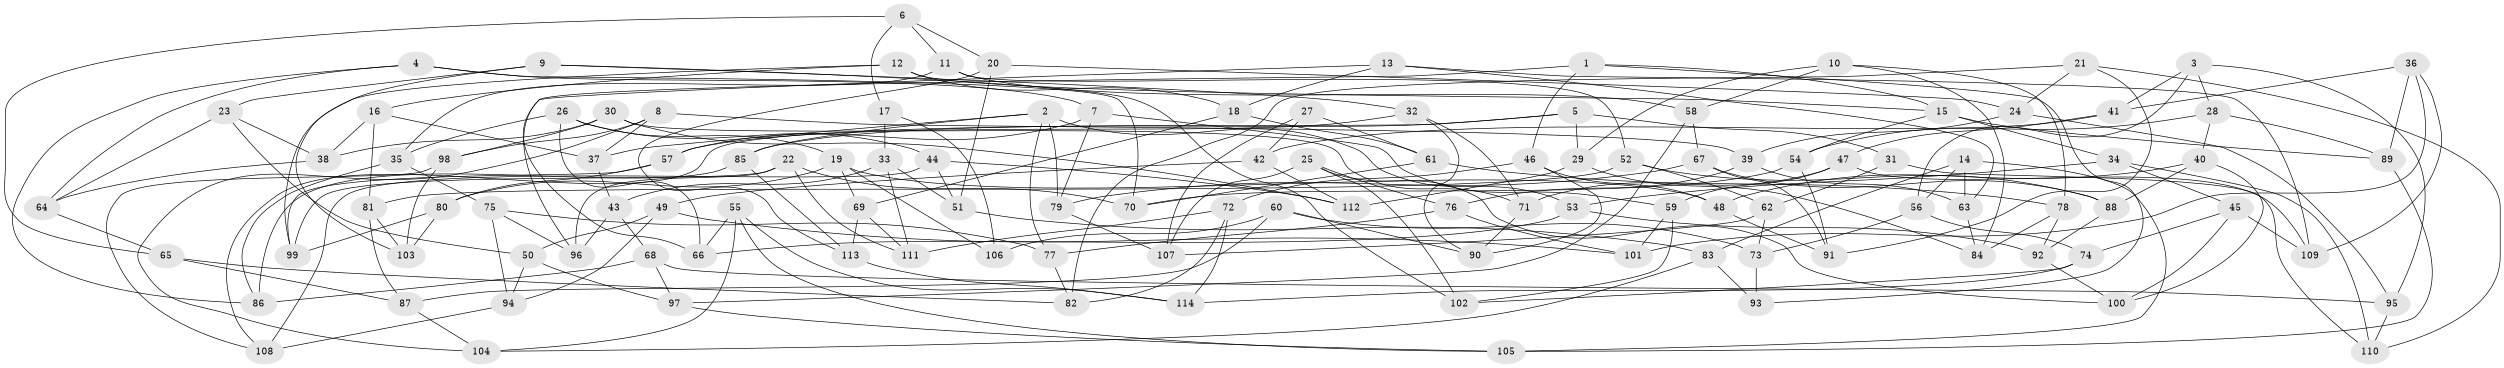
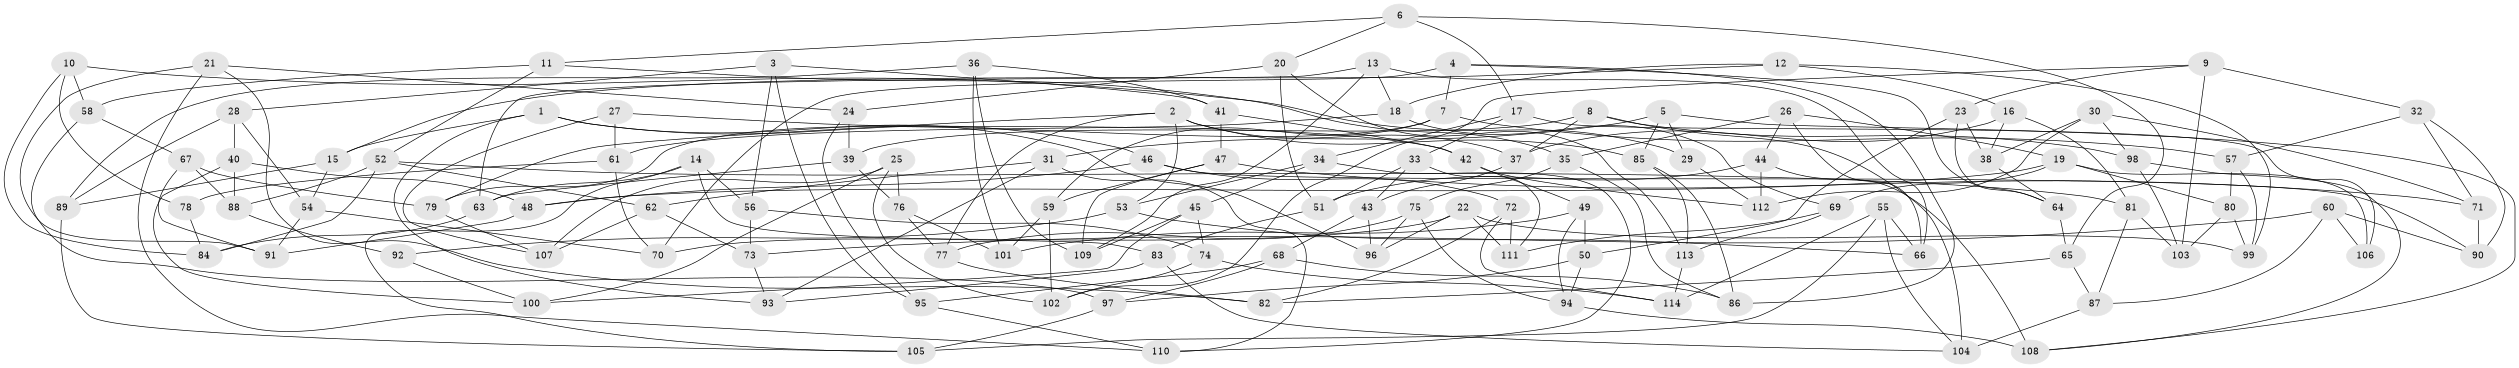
(2028, 136) -> (1418, 136)
(1780, 194) -> (308, 227)
none -> (940, 216)
(2049, 236) -> none
